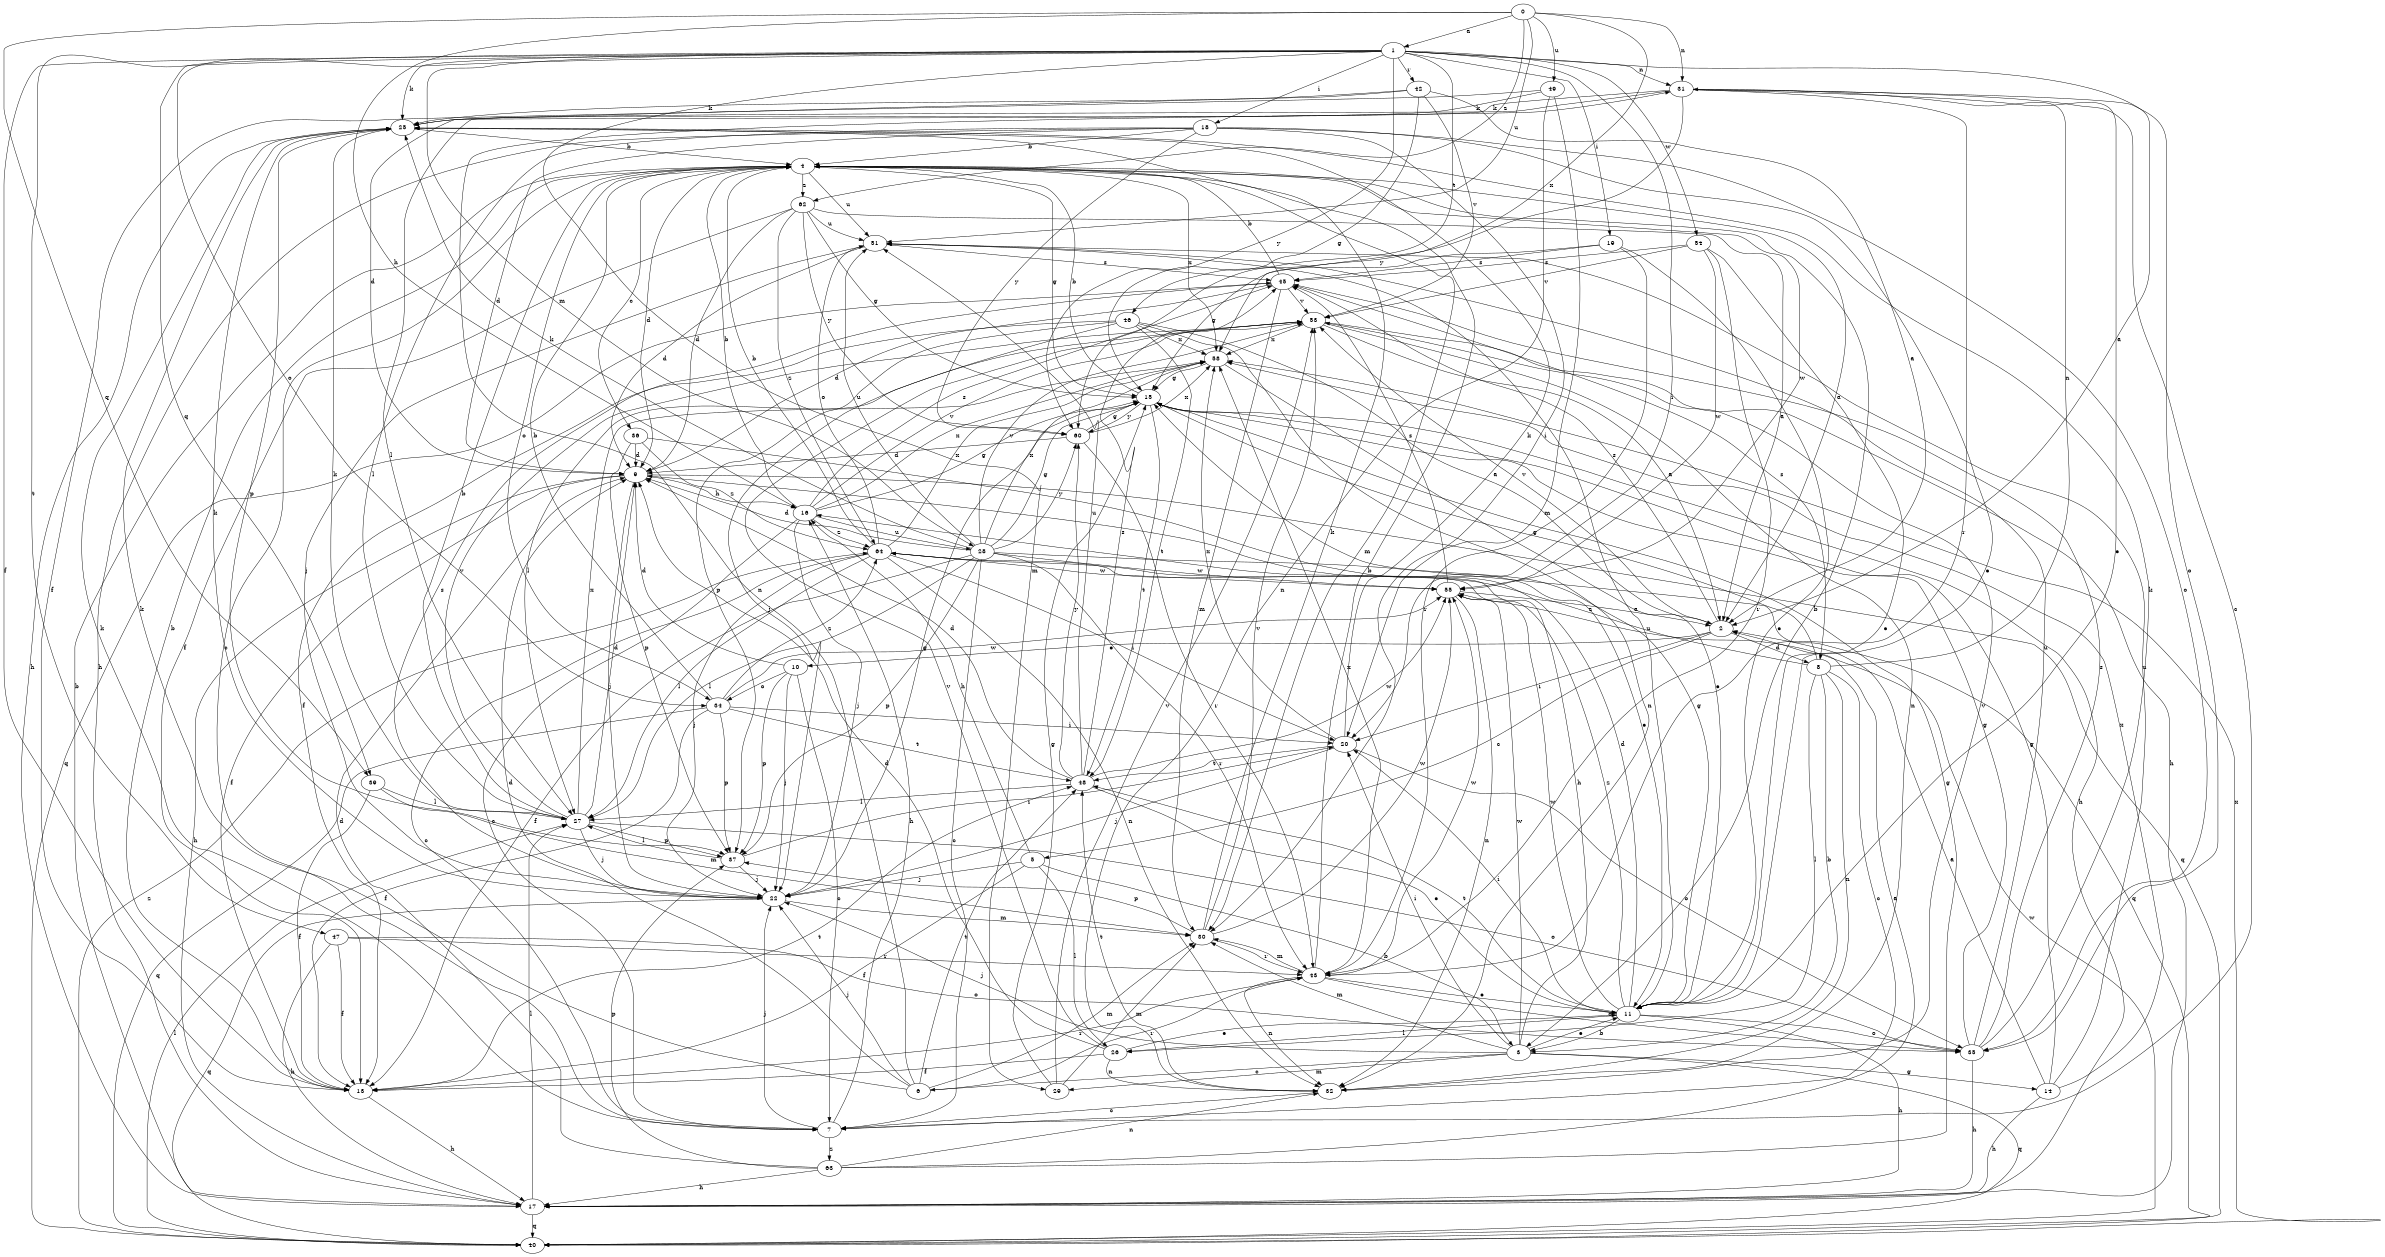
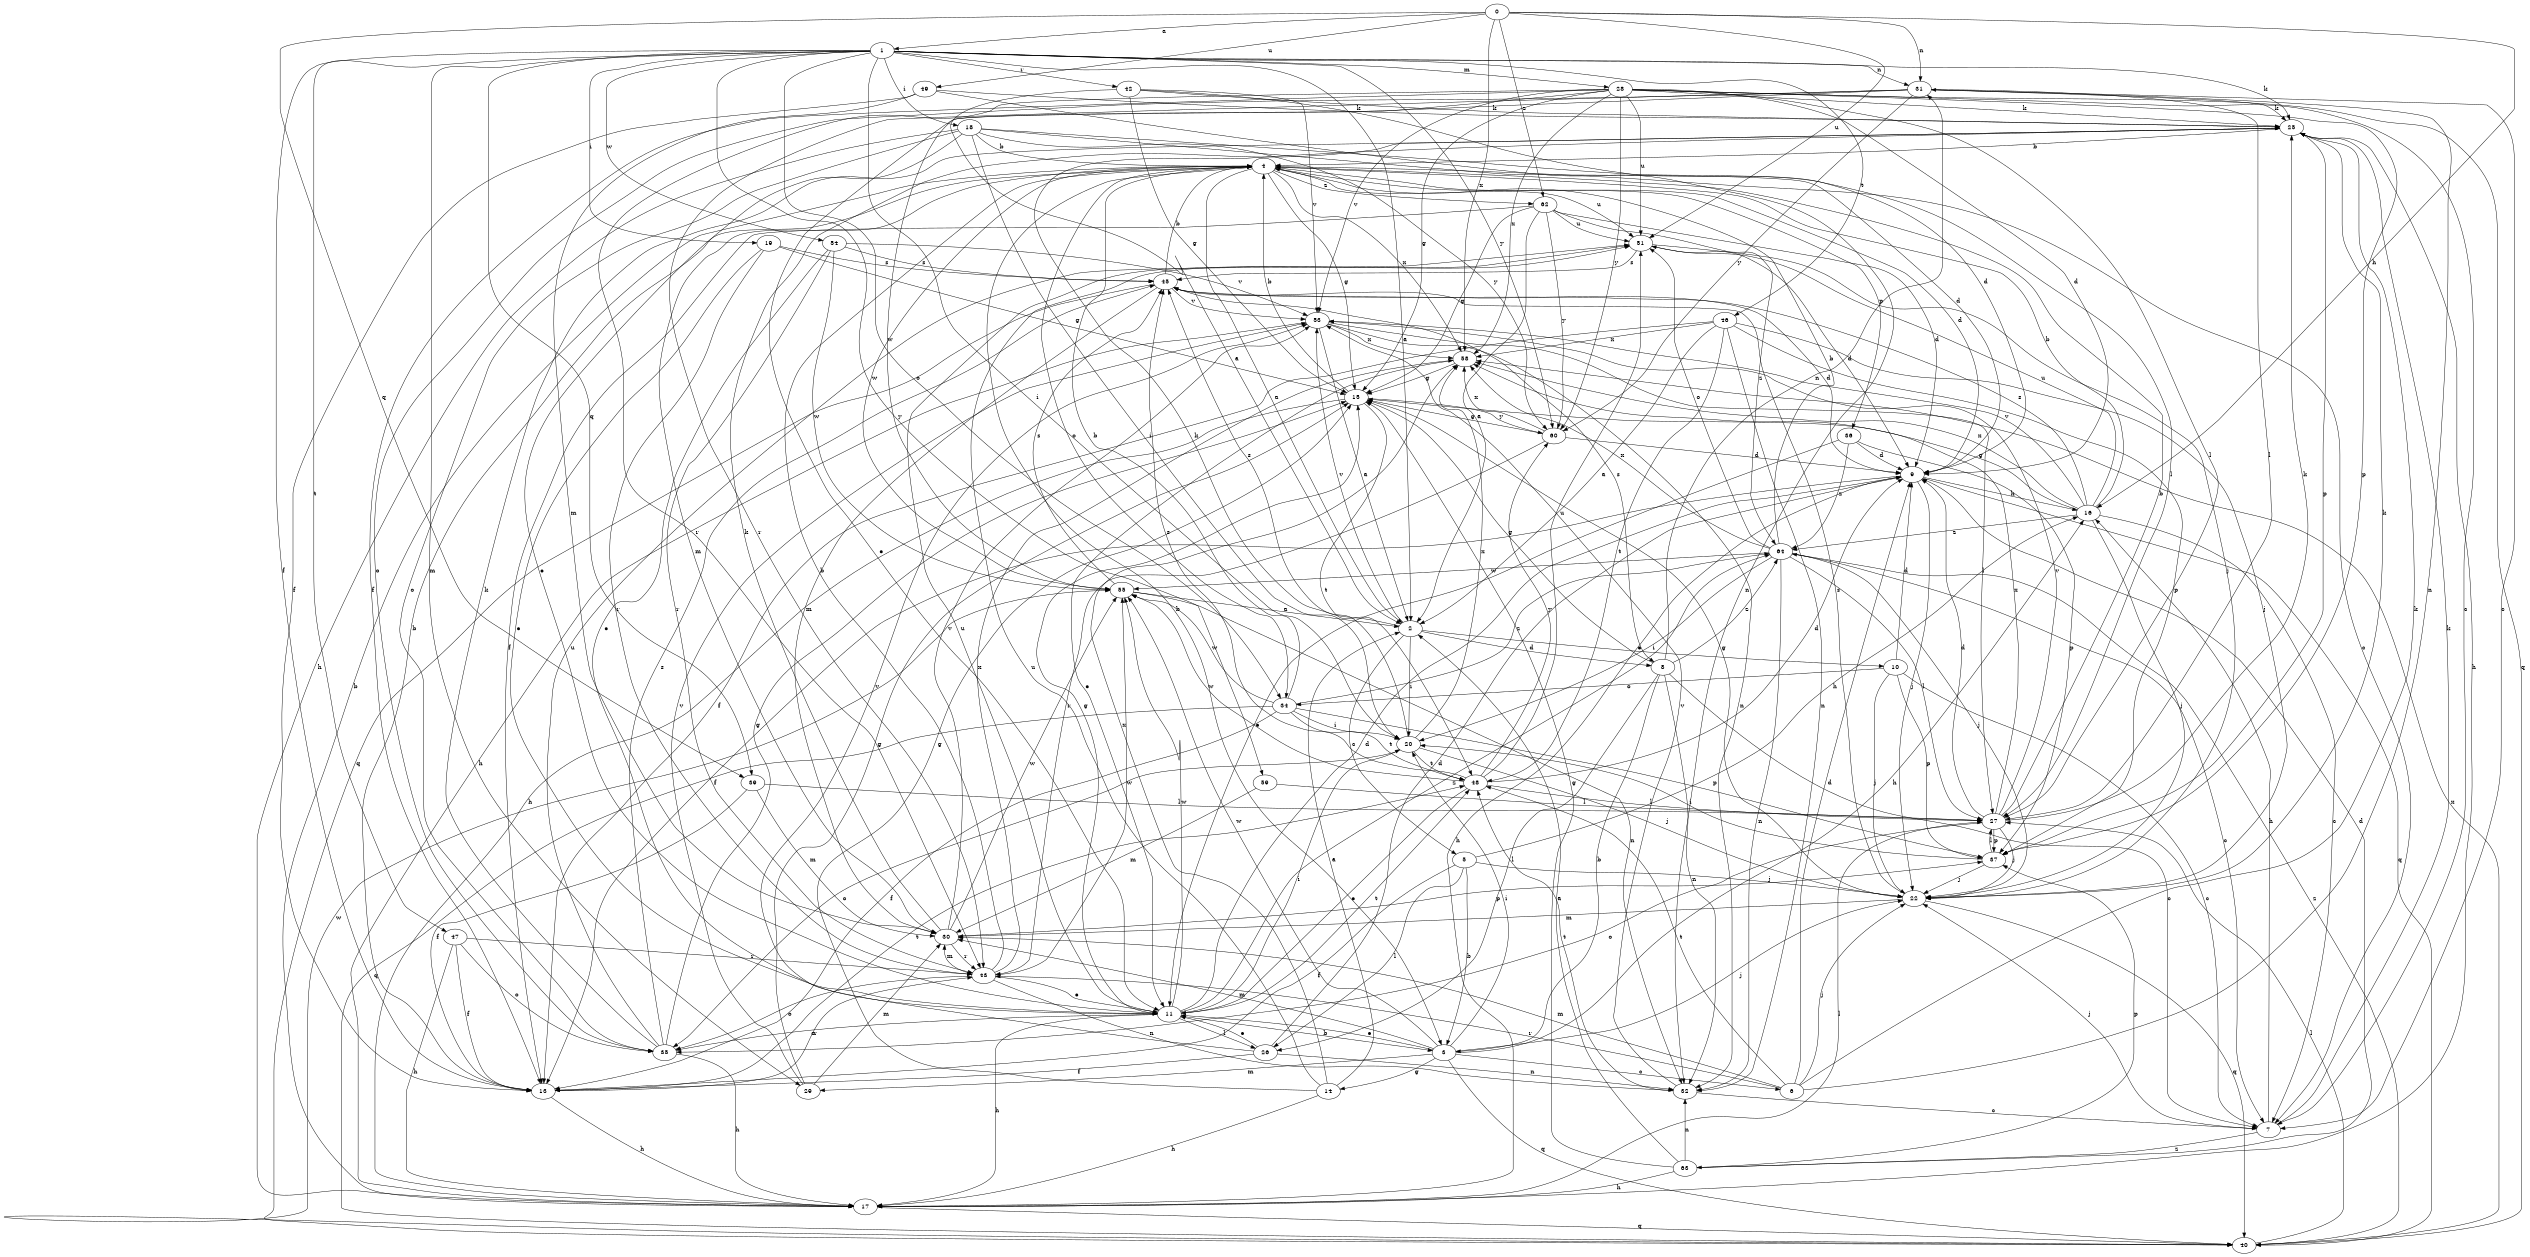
(631, 301) -> (1881, 301)
(891, 535) -> (1946, 338)
none -> (1265, 783)
